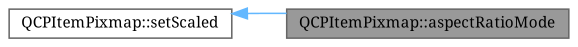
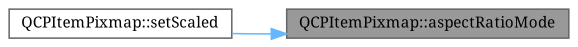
(267, 13) -> (252, 34)
